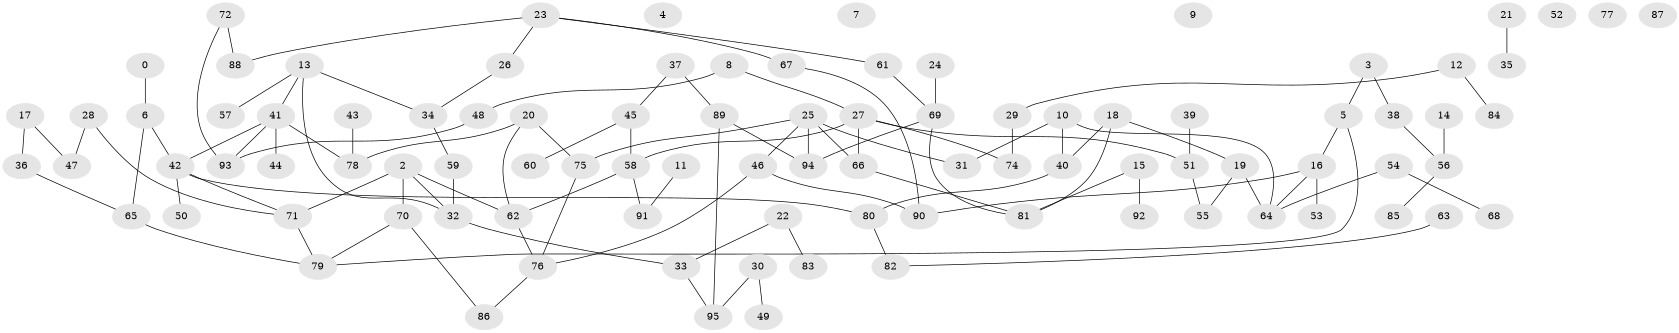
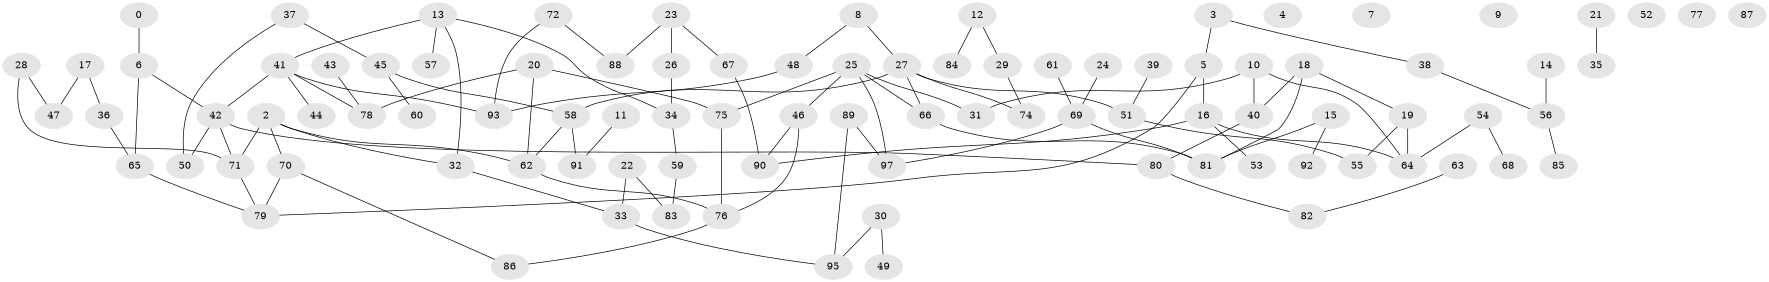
(720, 40) -> none
(698, 91) -> (210, 76)
(808, 166) -> (887, 166)
(453, 185) -> (675, 191)
